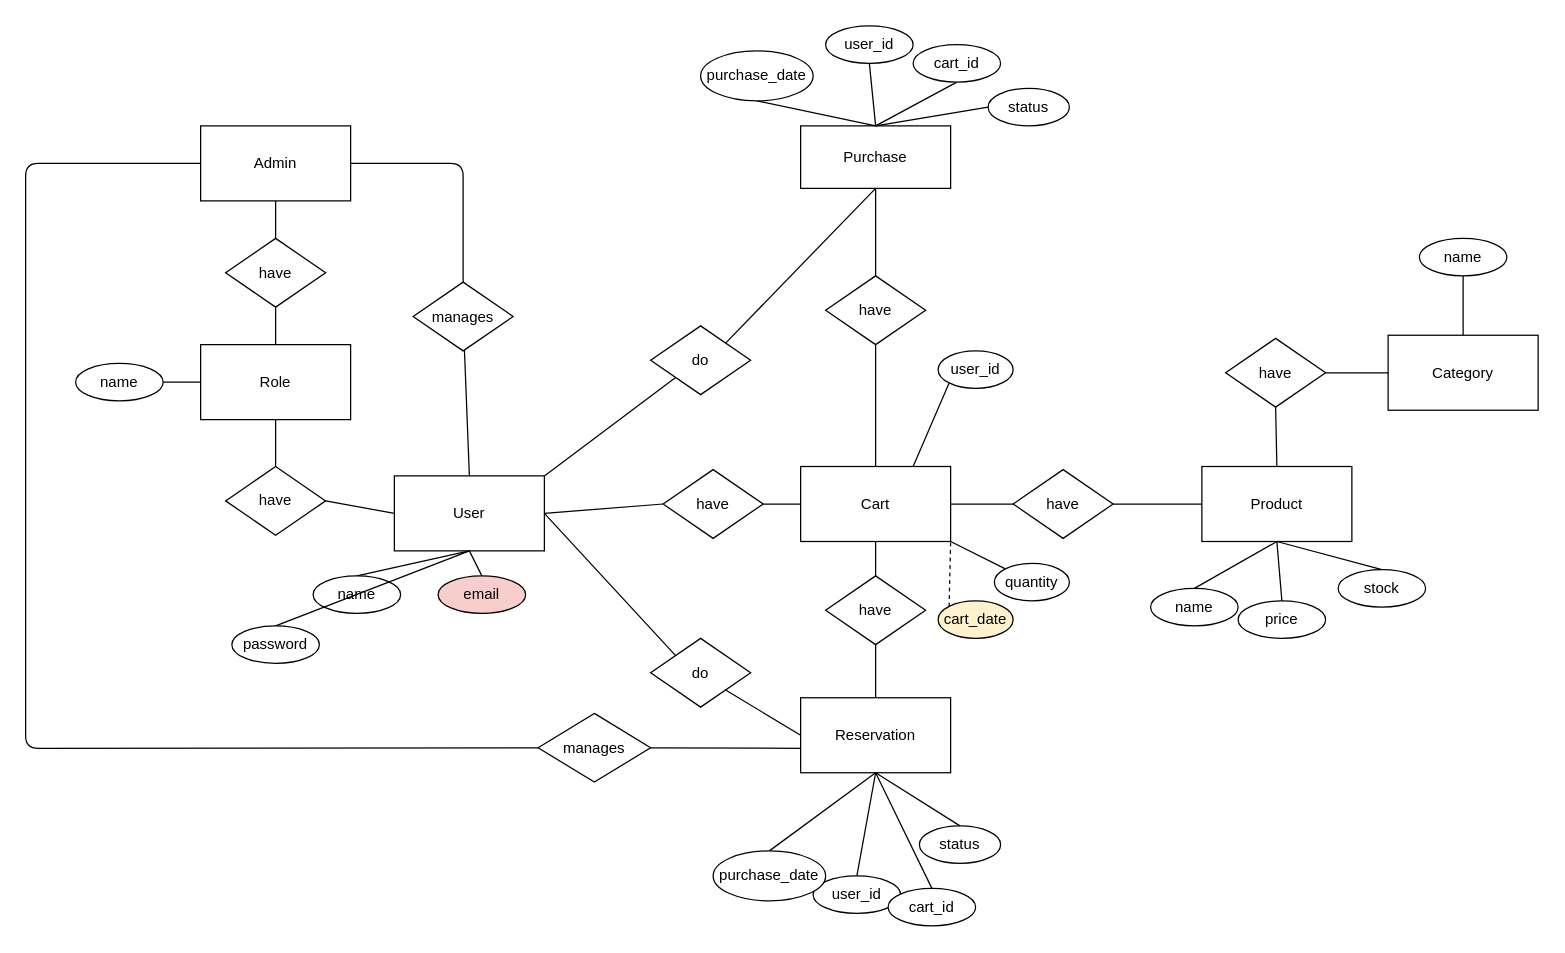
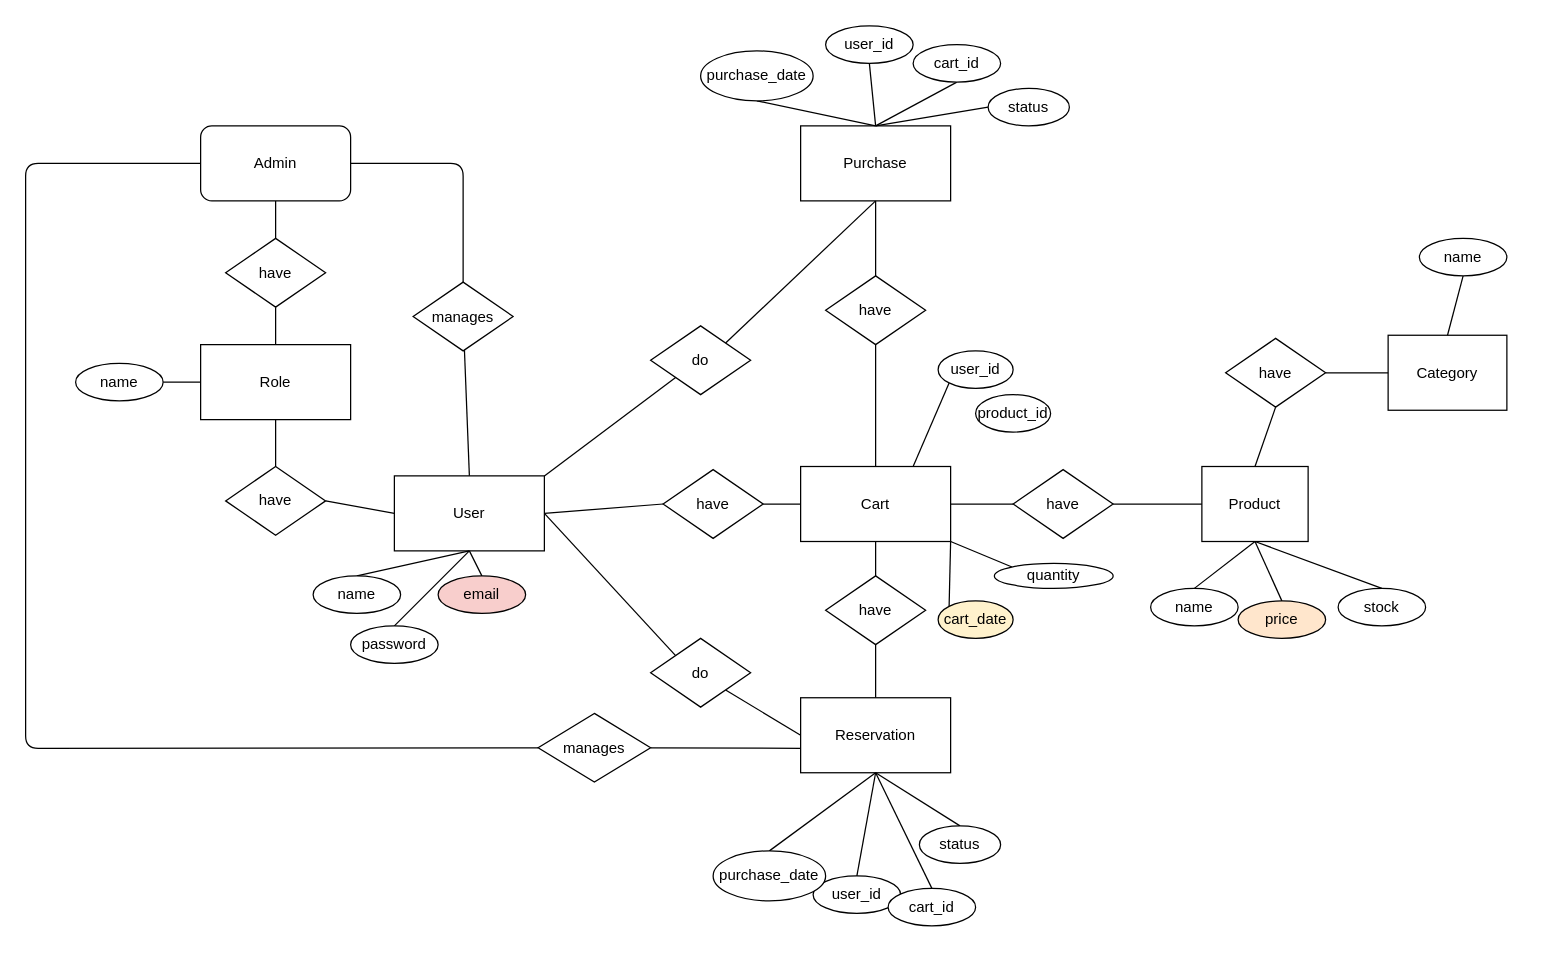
(876, 157) -> (876, 163)
(276, 163) -> (276, 163)
(1463, 373) -> (1448, 373)
none -> (1013, 413)
(1277, 504) -> (1255, 504)
(950, 575) -> (950, 575)
(1032, 582) -> (1054, 576)
(1382, 588) -> (1382, 607)
(1282, 619) -> (1282, 619)
(276, 644) -> (394, 644)
